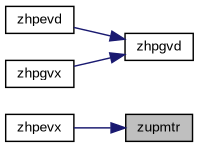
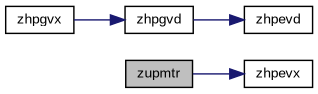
(92, 32) -> (211, 20)
(92, 128) -> (211, 74)
